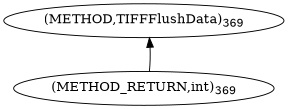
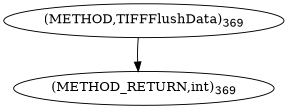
(150, 59) -> (138, 50)
